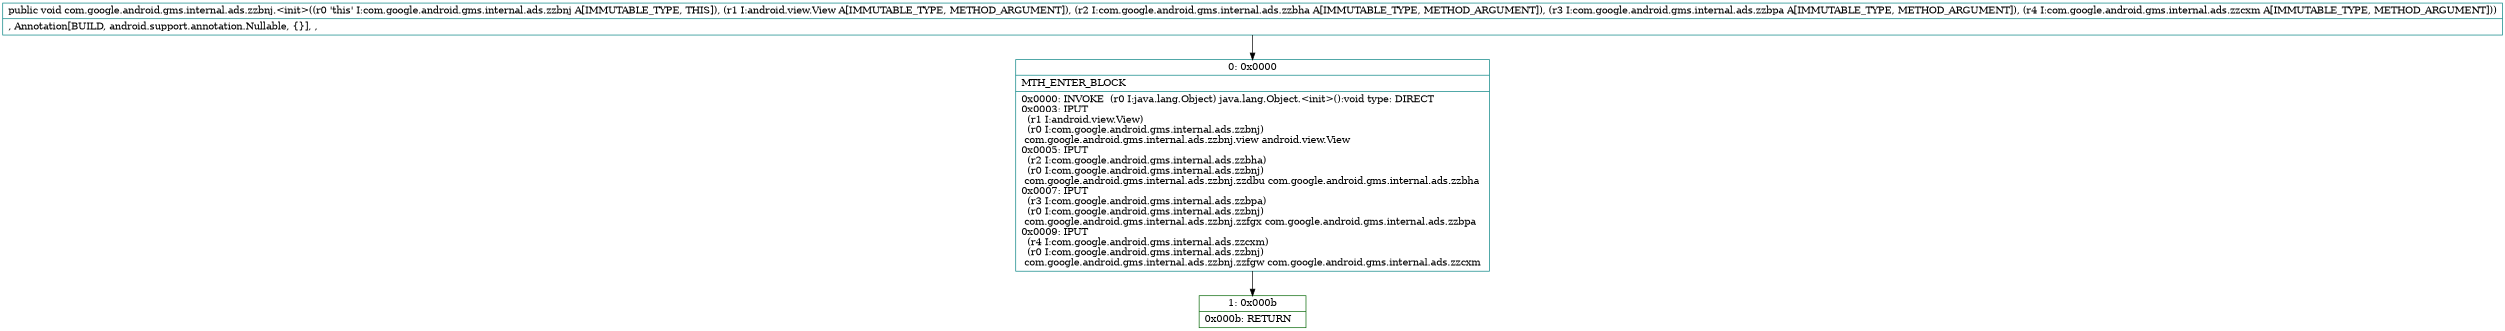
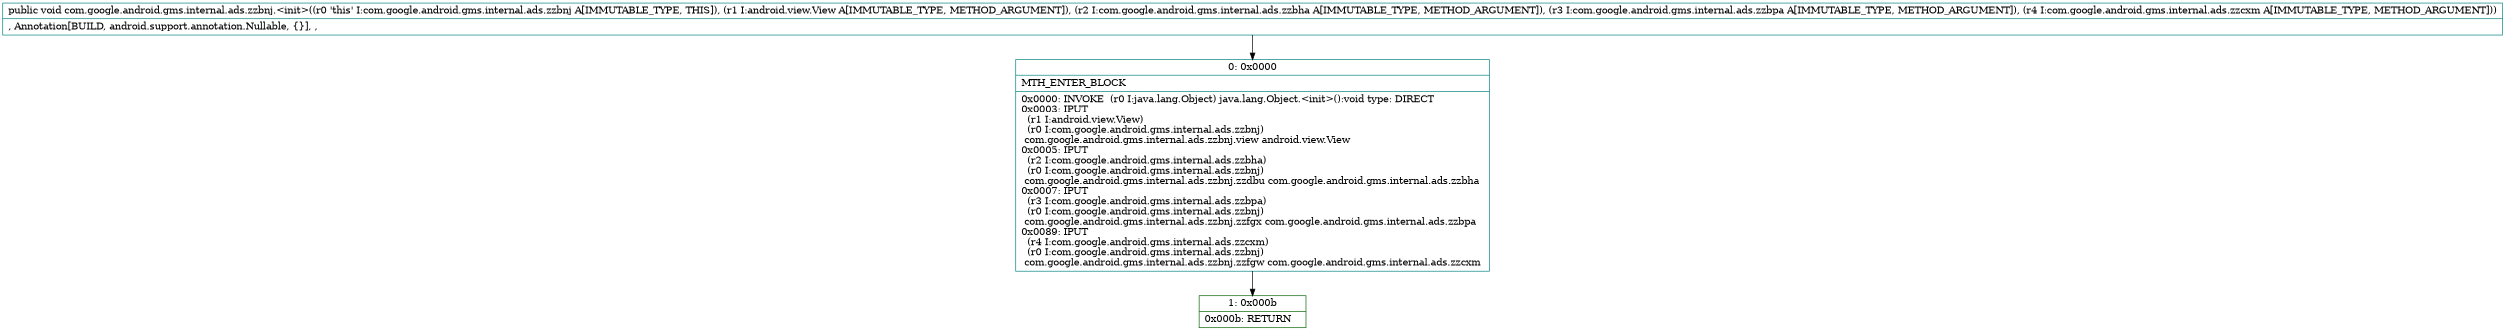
(1058, 232) -> (1058, 232)
